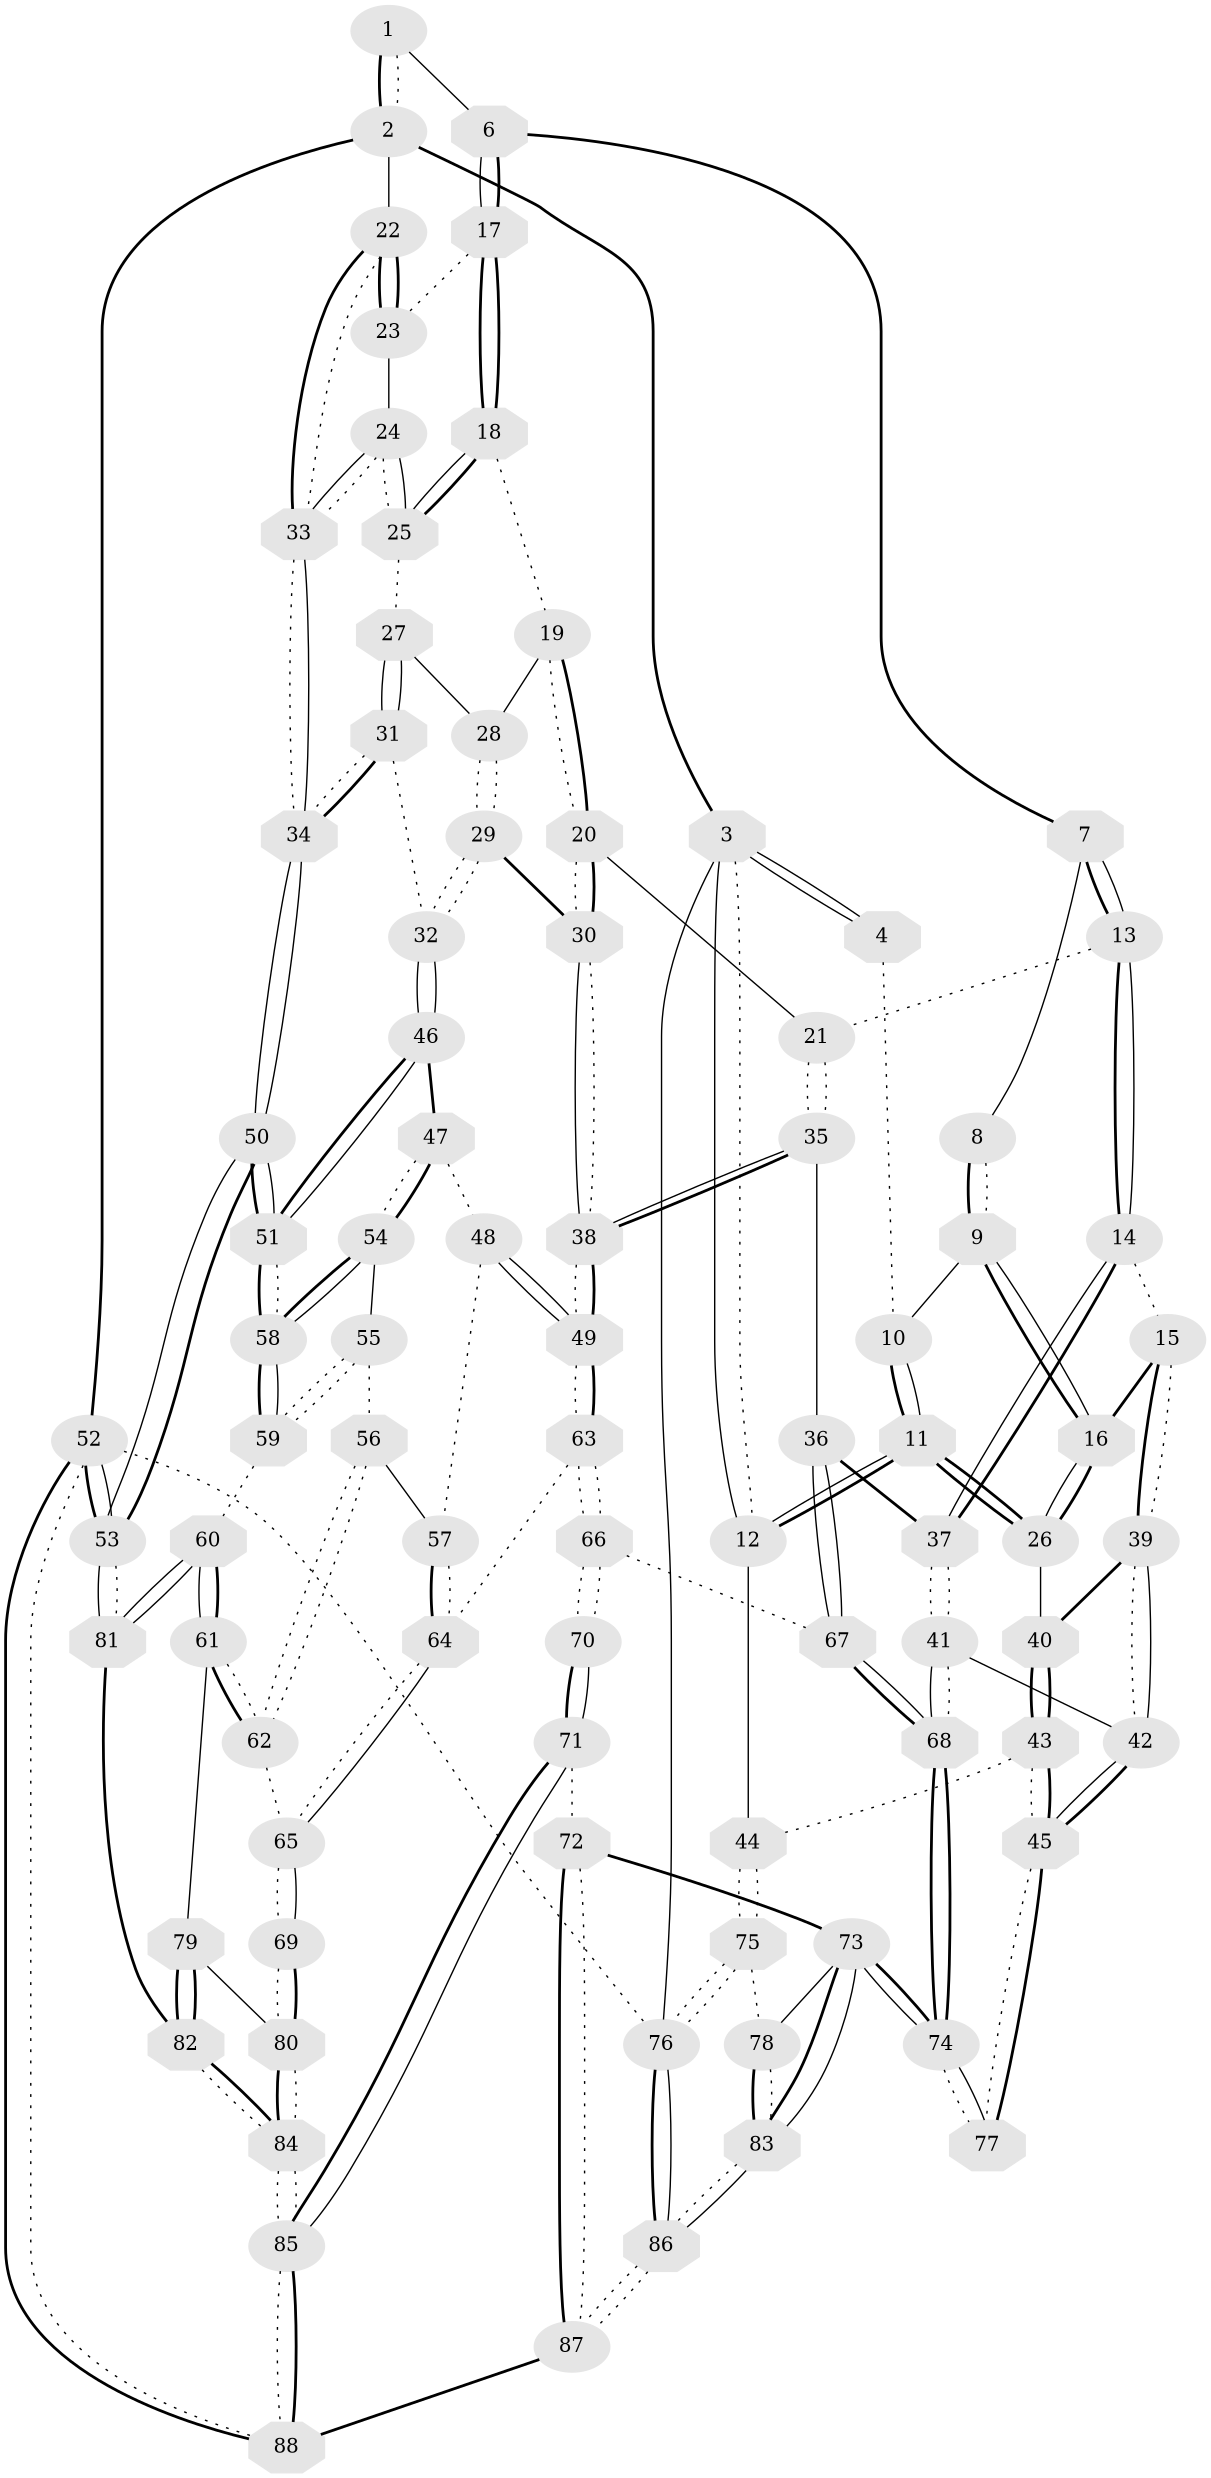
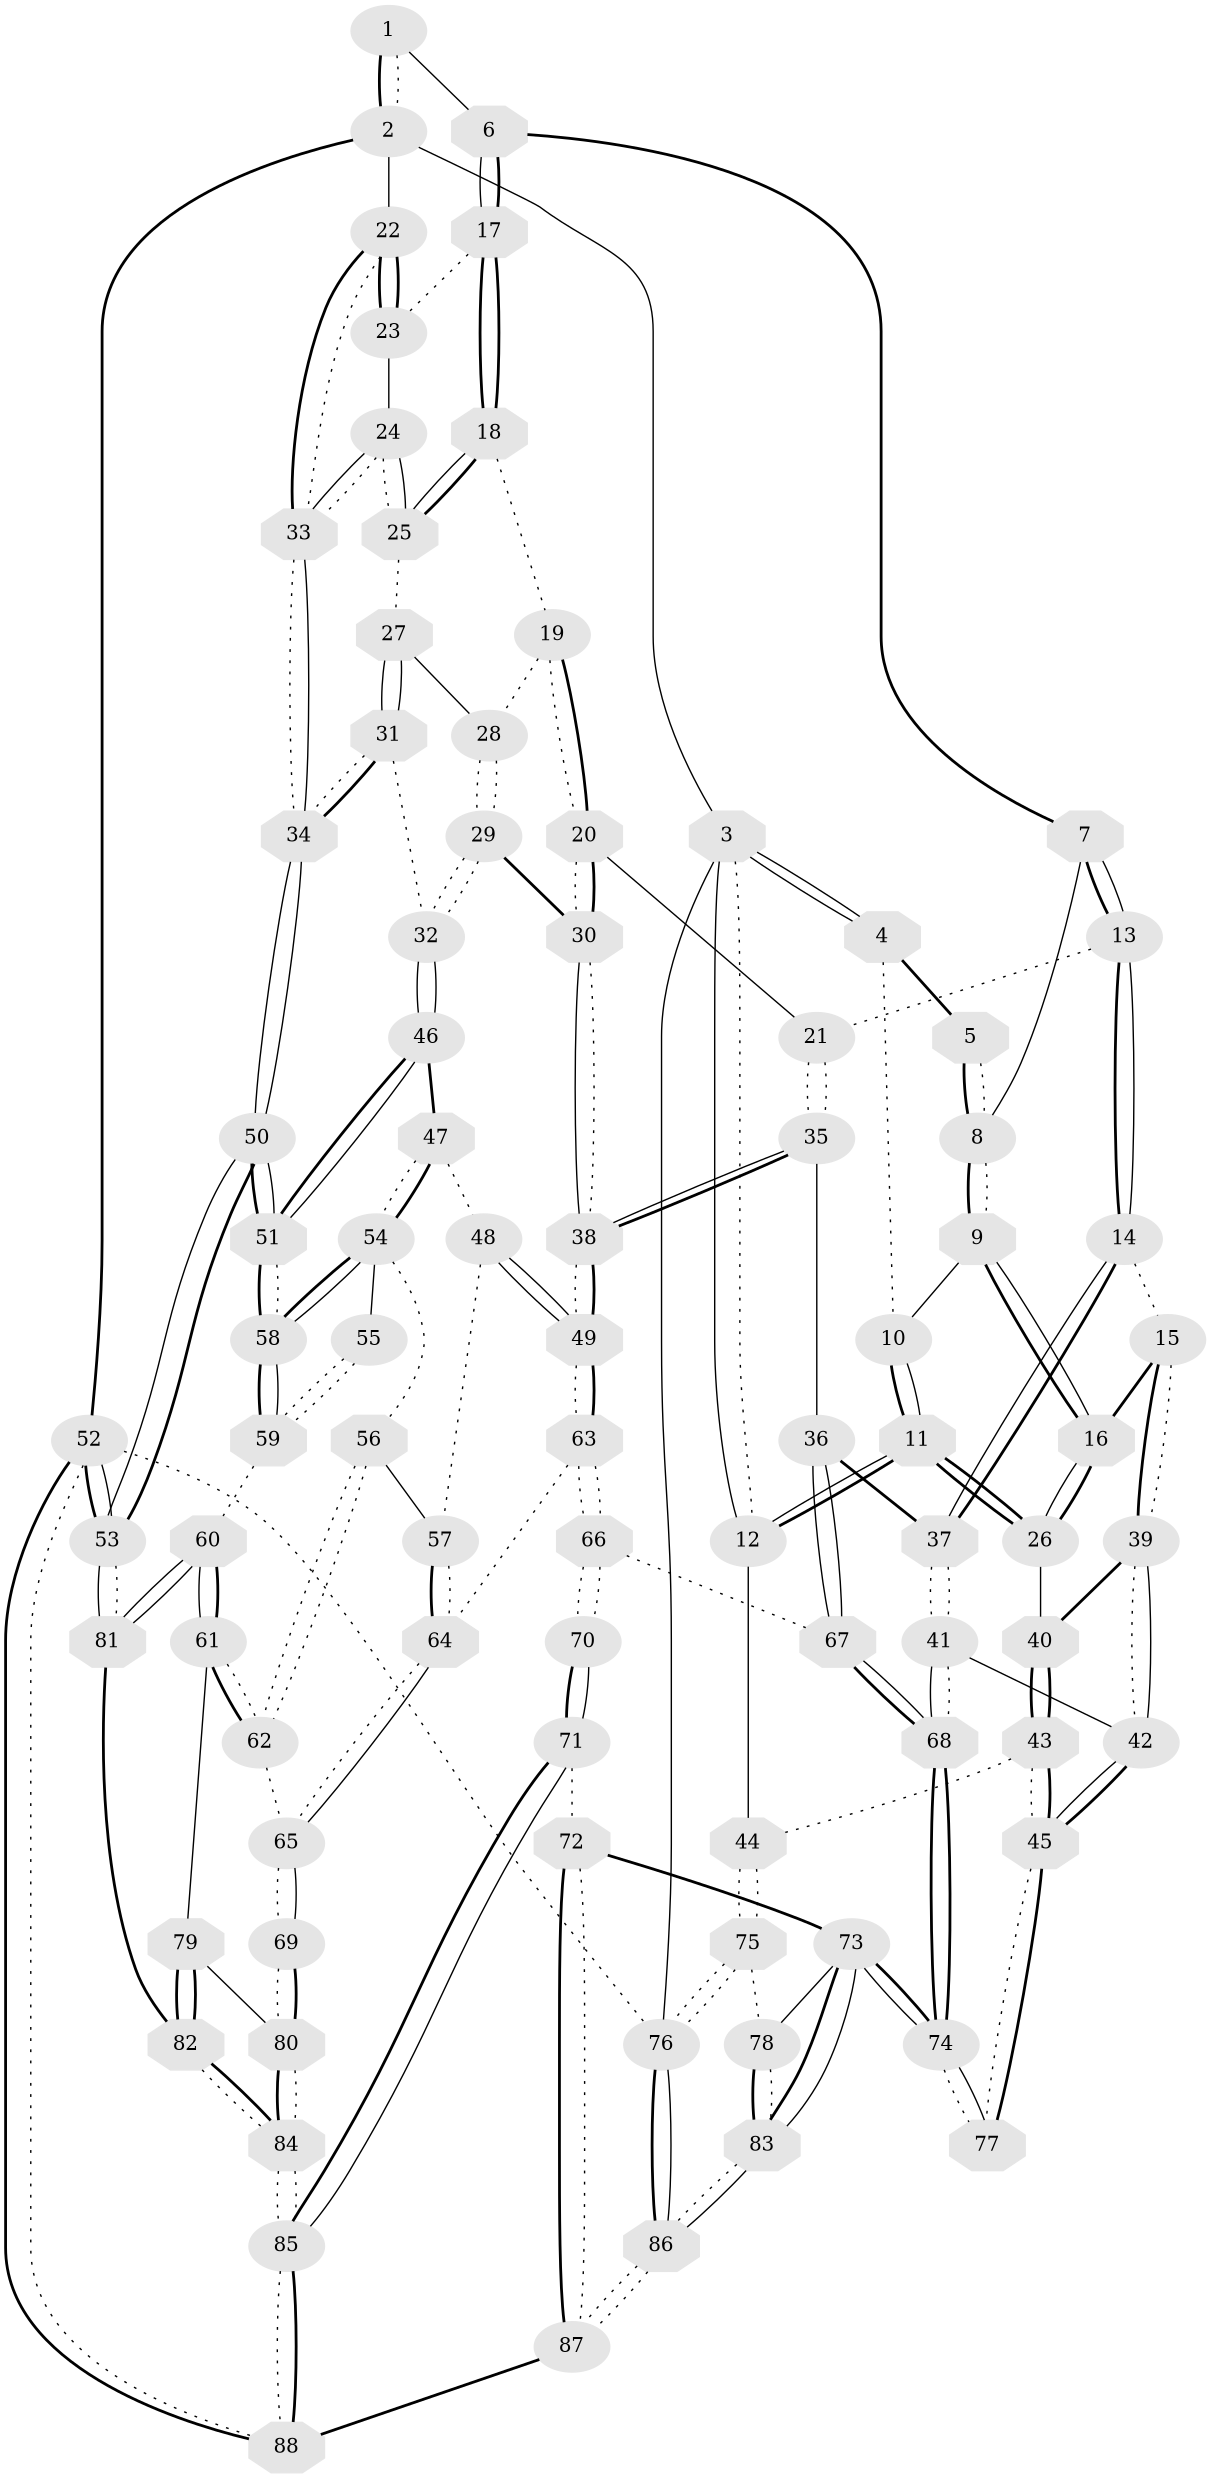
(653, 420) -> (653, 420)
(521, 685) -> (521, 685)
none -> (971, 1038)
(369, 1390) -> (424, 1341)
